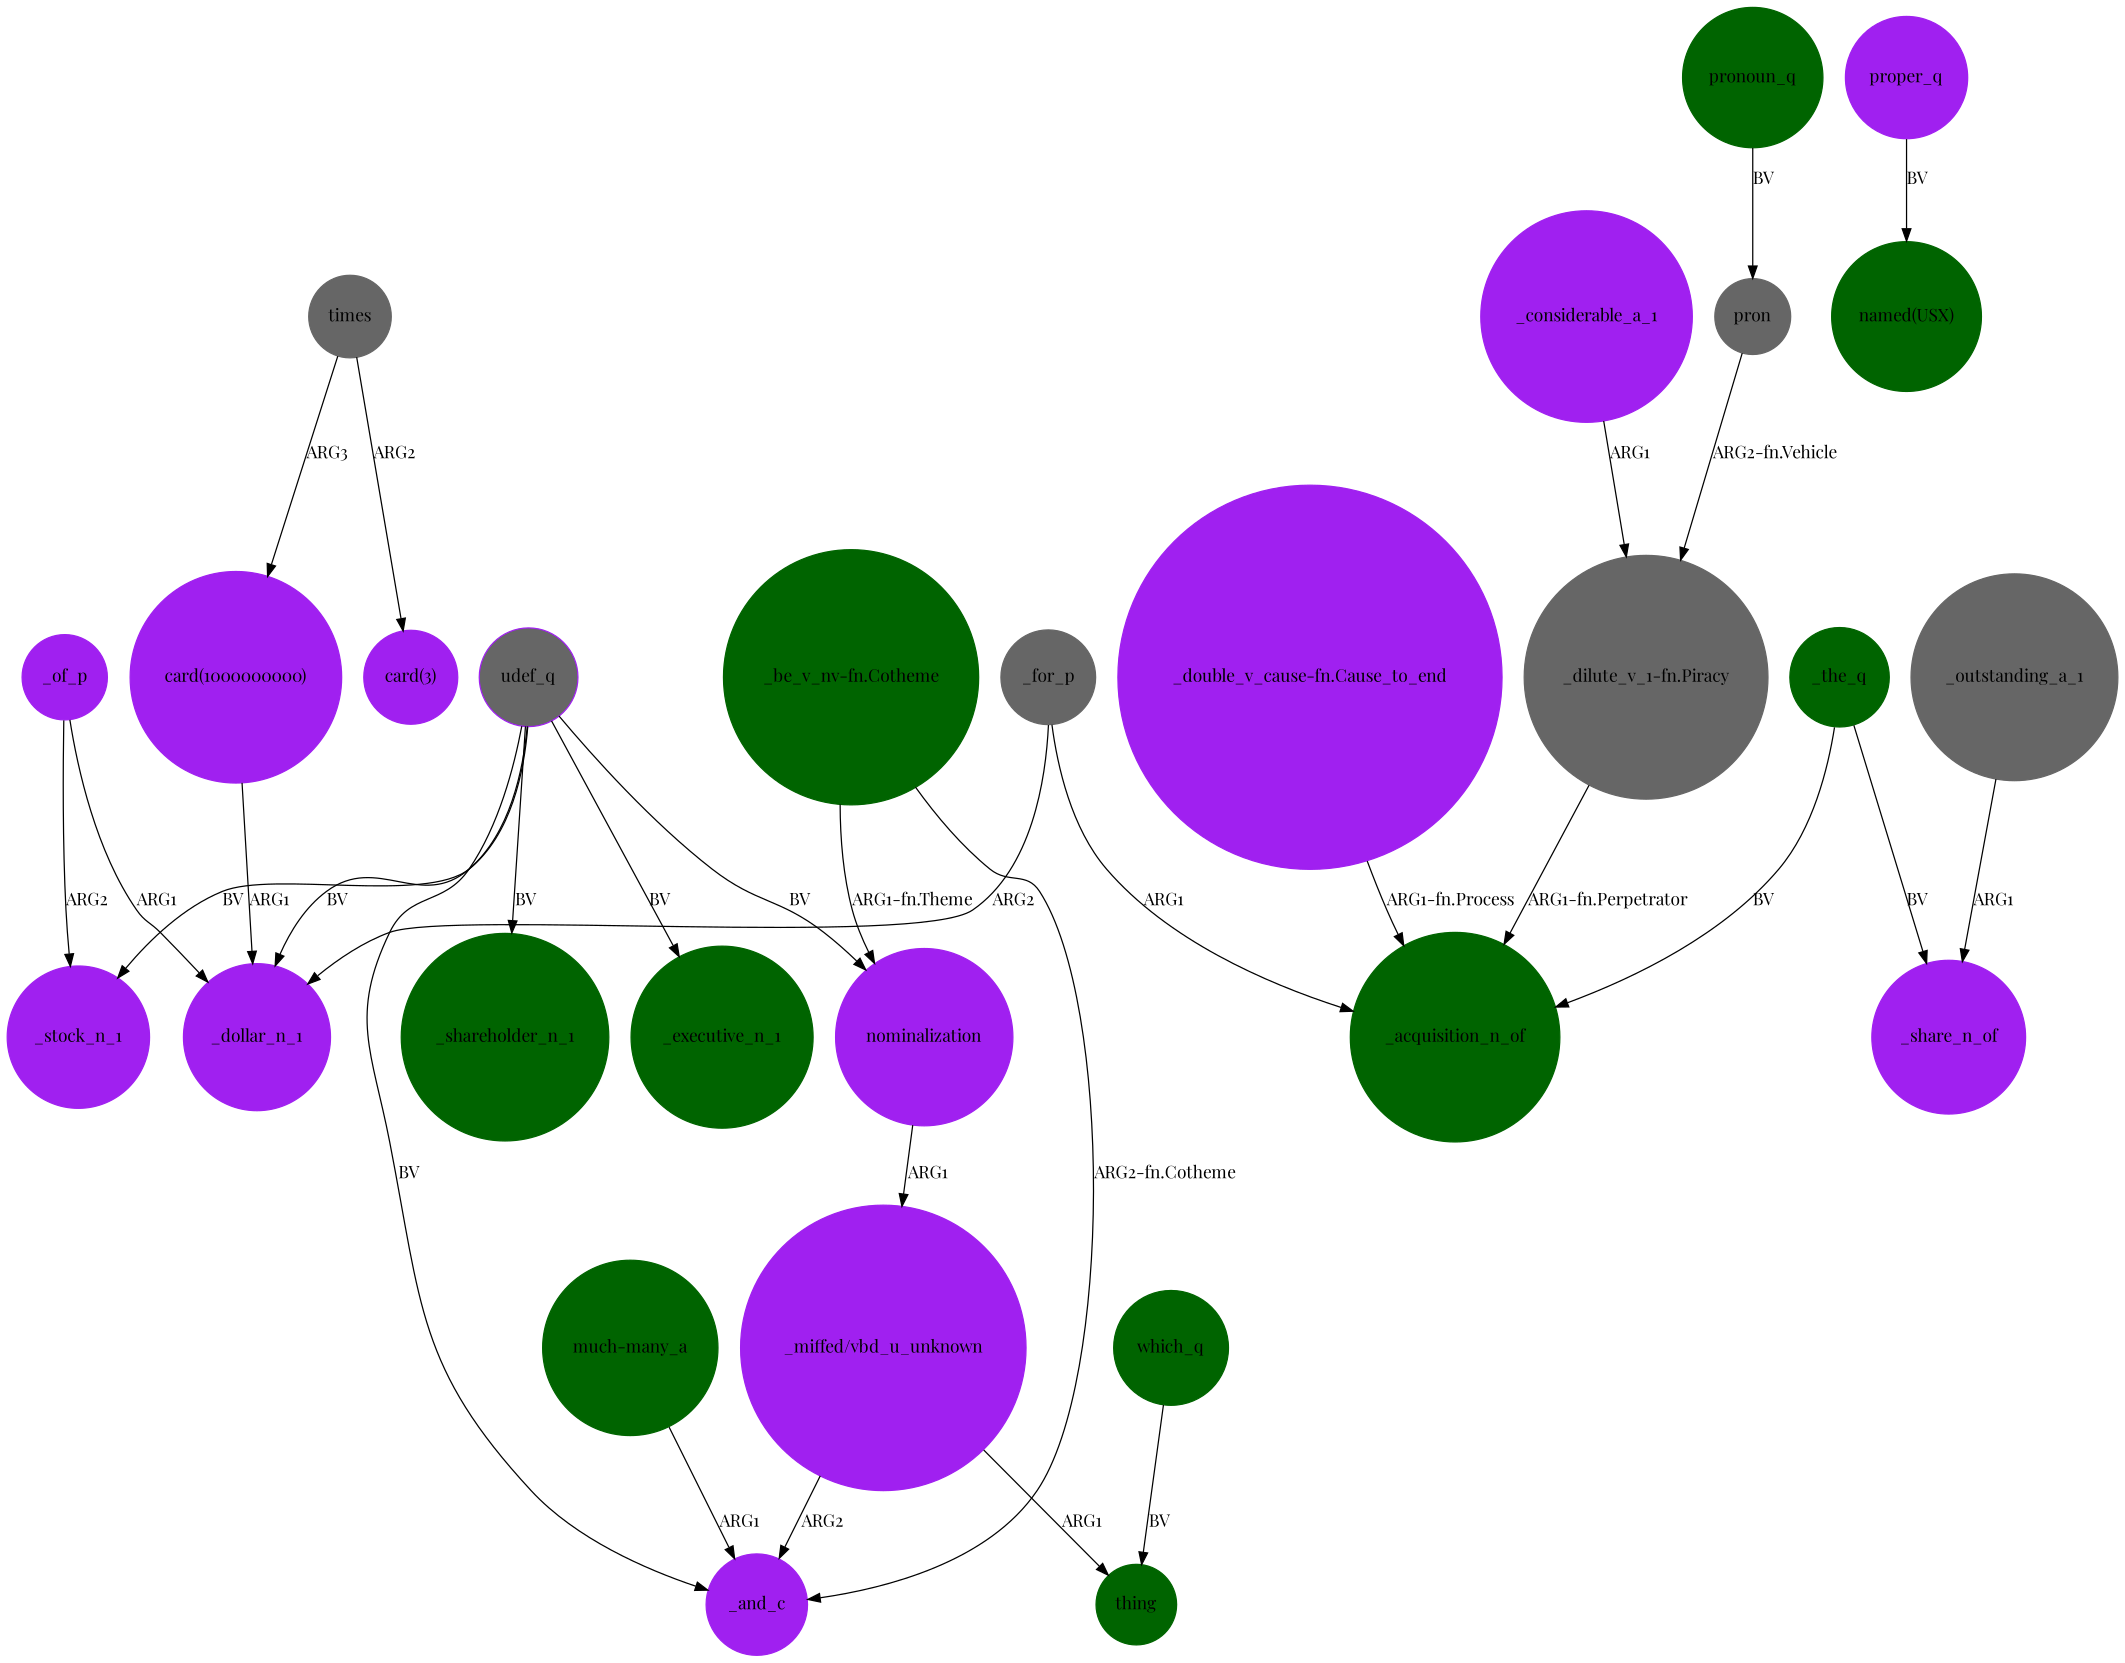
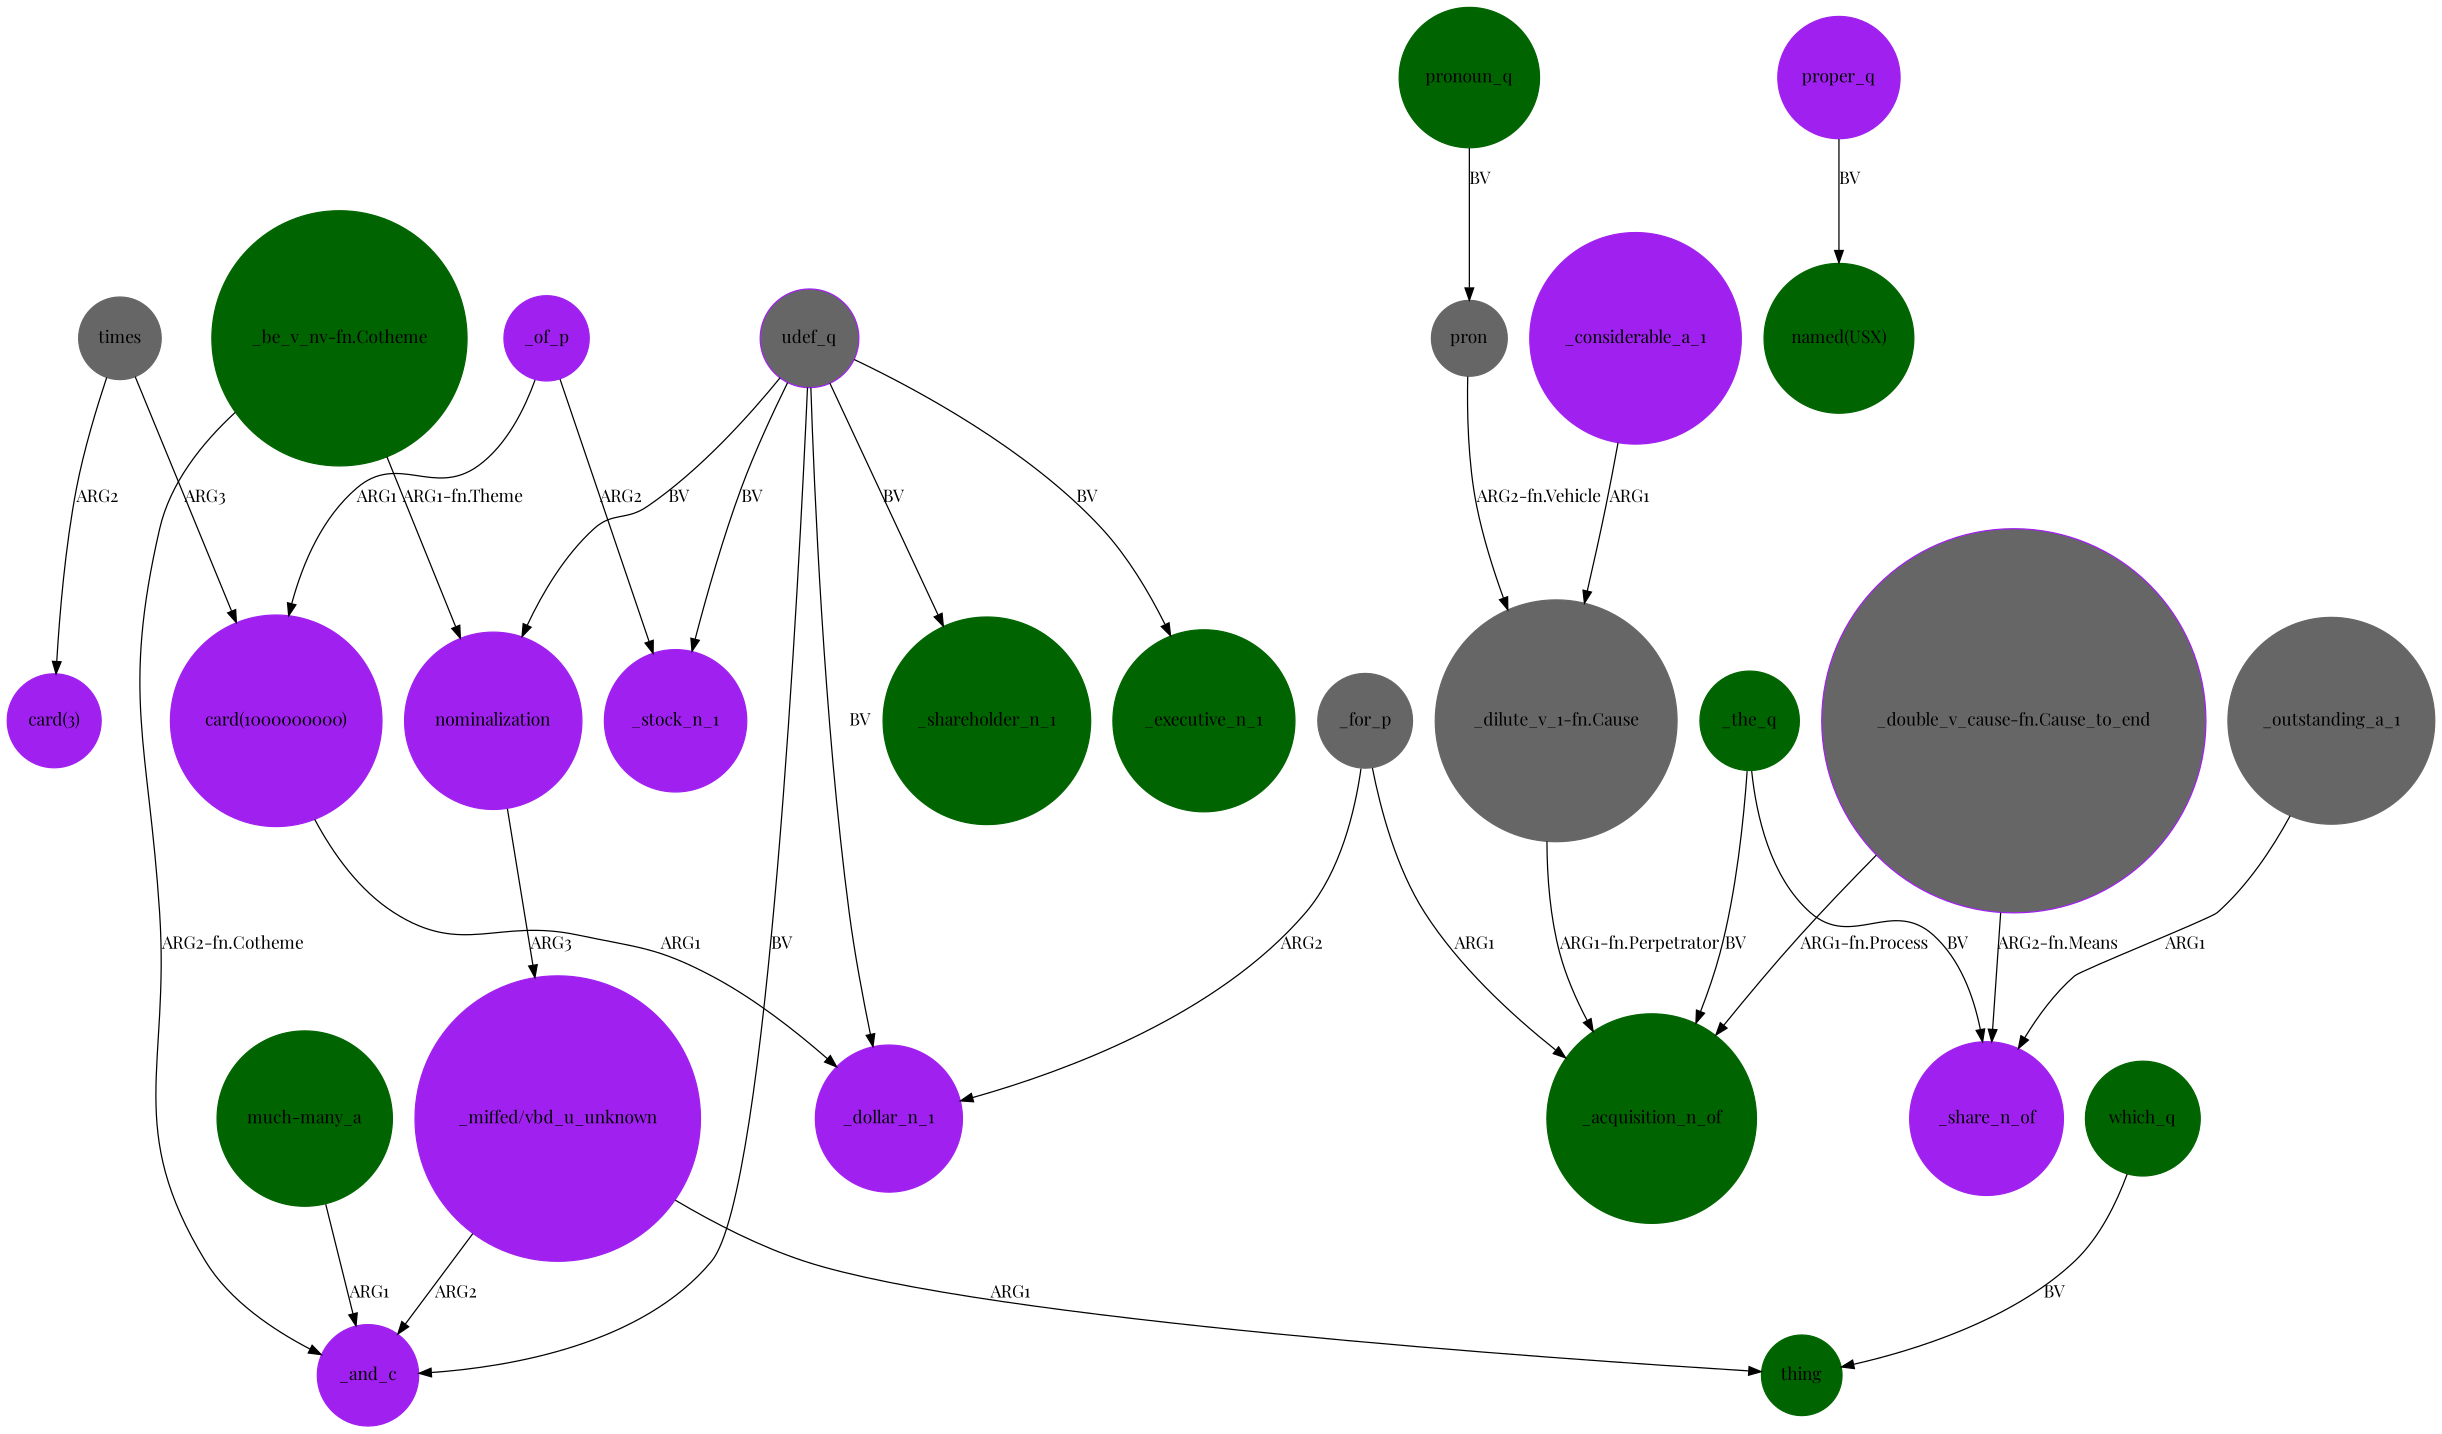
(1310, 677) -> (2014, 721)
(1646, 677) -> (1556, 721)
(109, 860) -> (402, 474)
none -> (1997, 971)
(929, 1174) -> (552, 944)
